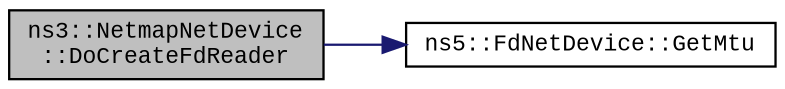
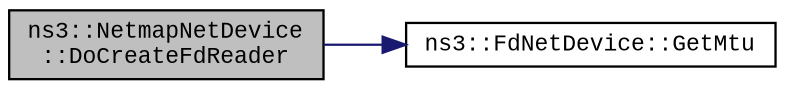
(591, 45) -> (591, 45)
